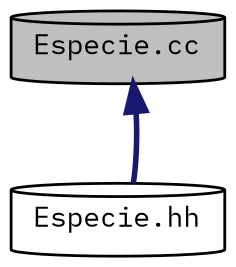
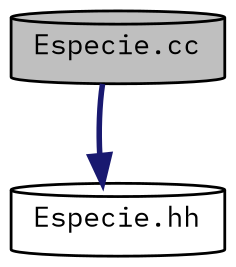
(136, 147) -> (99, 120)
